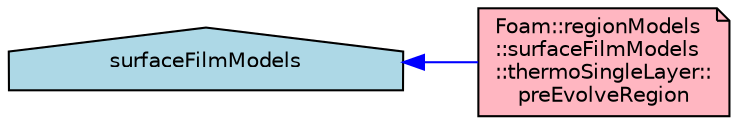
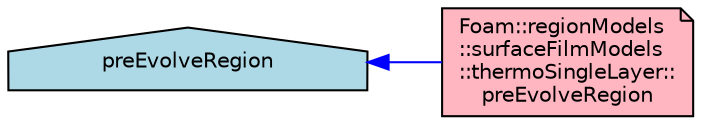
(206, 62) -> (188, 62)
